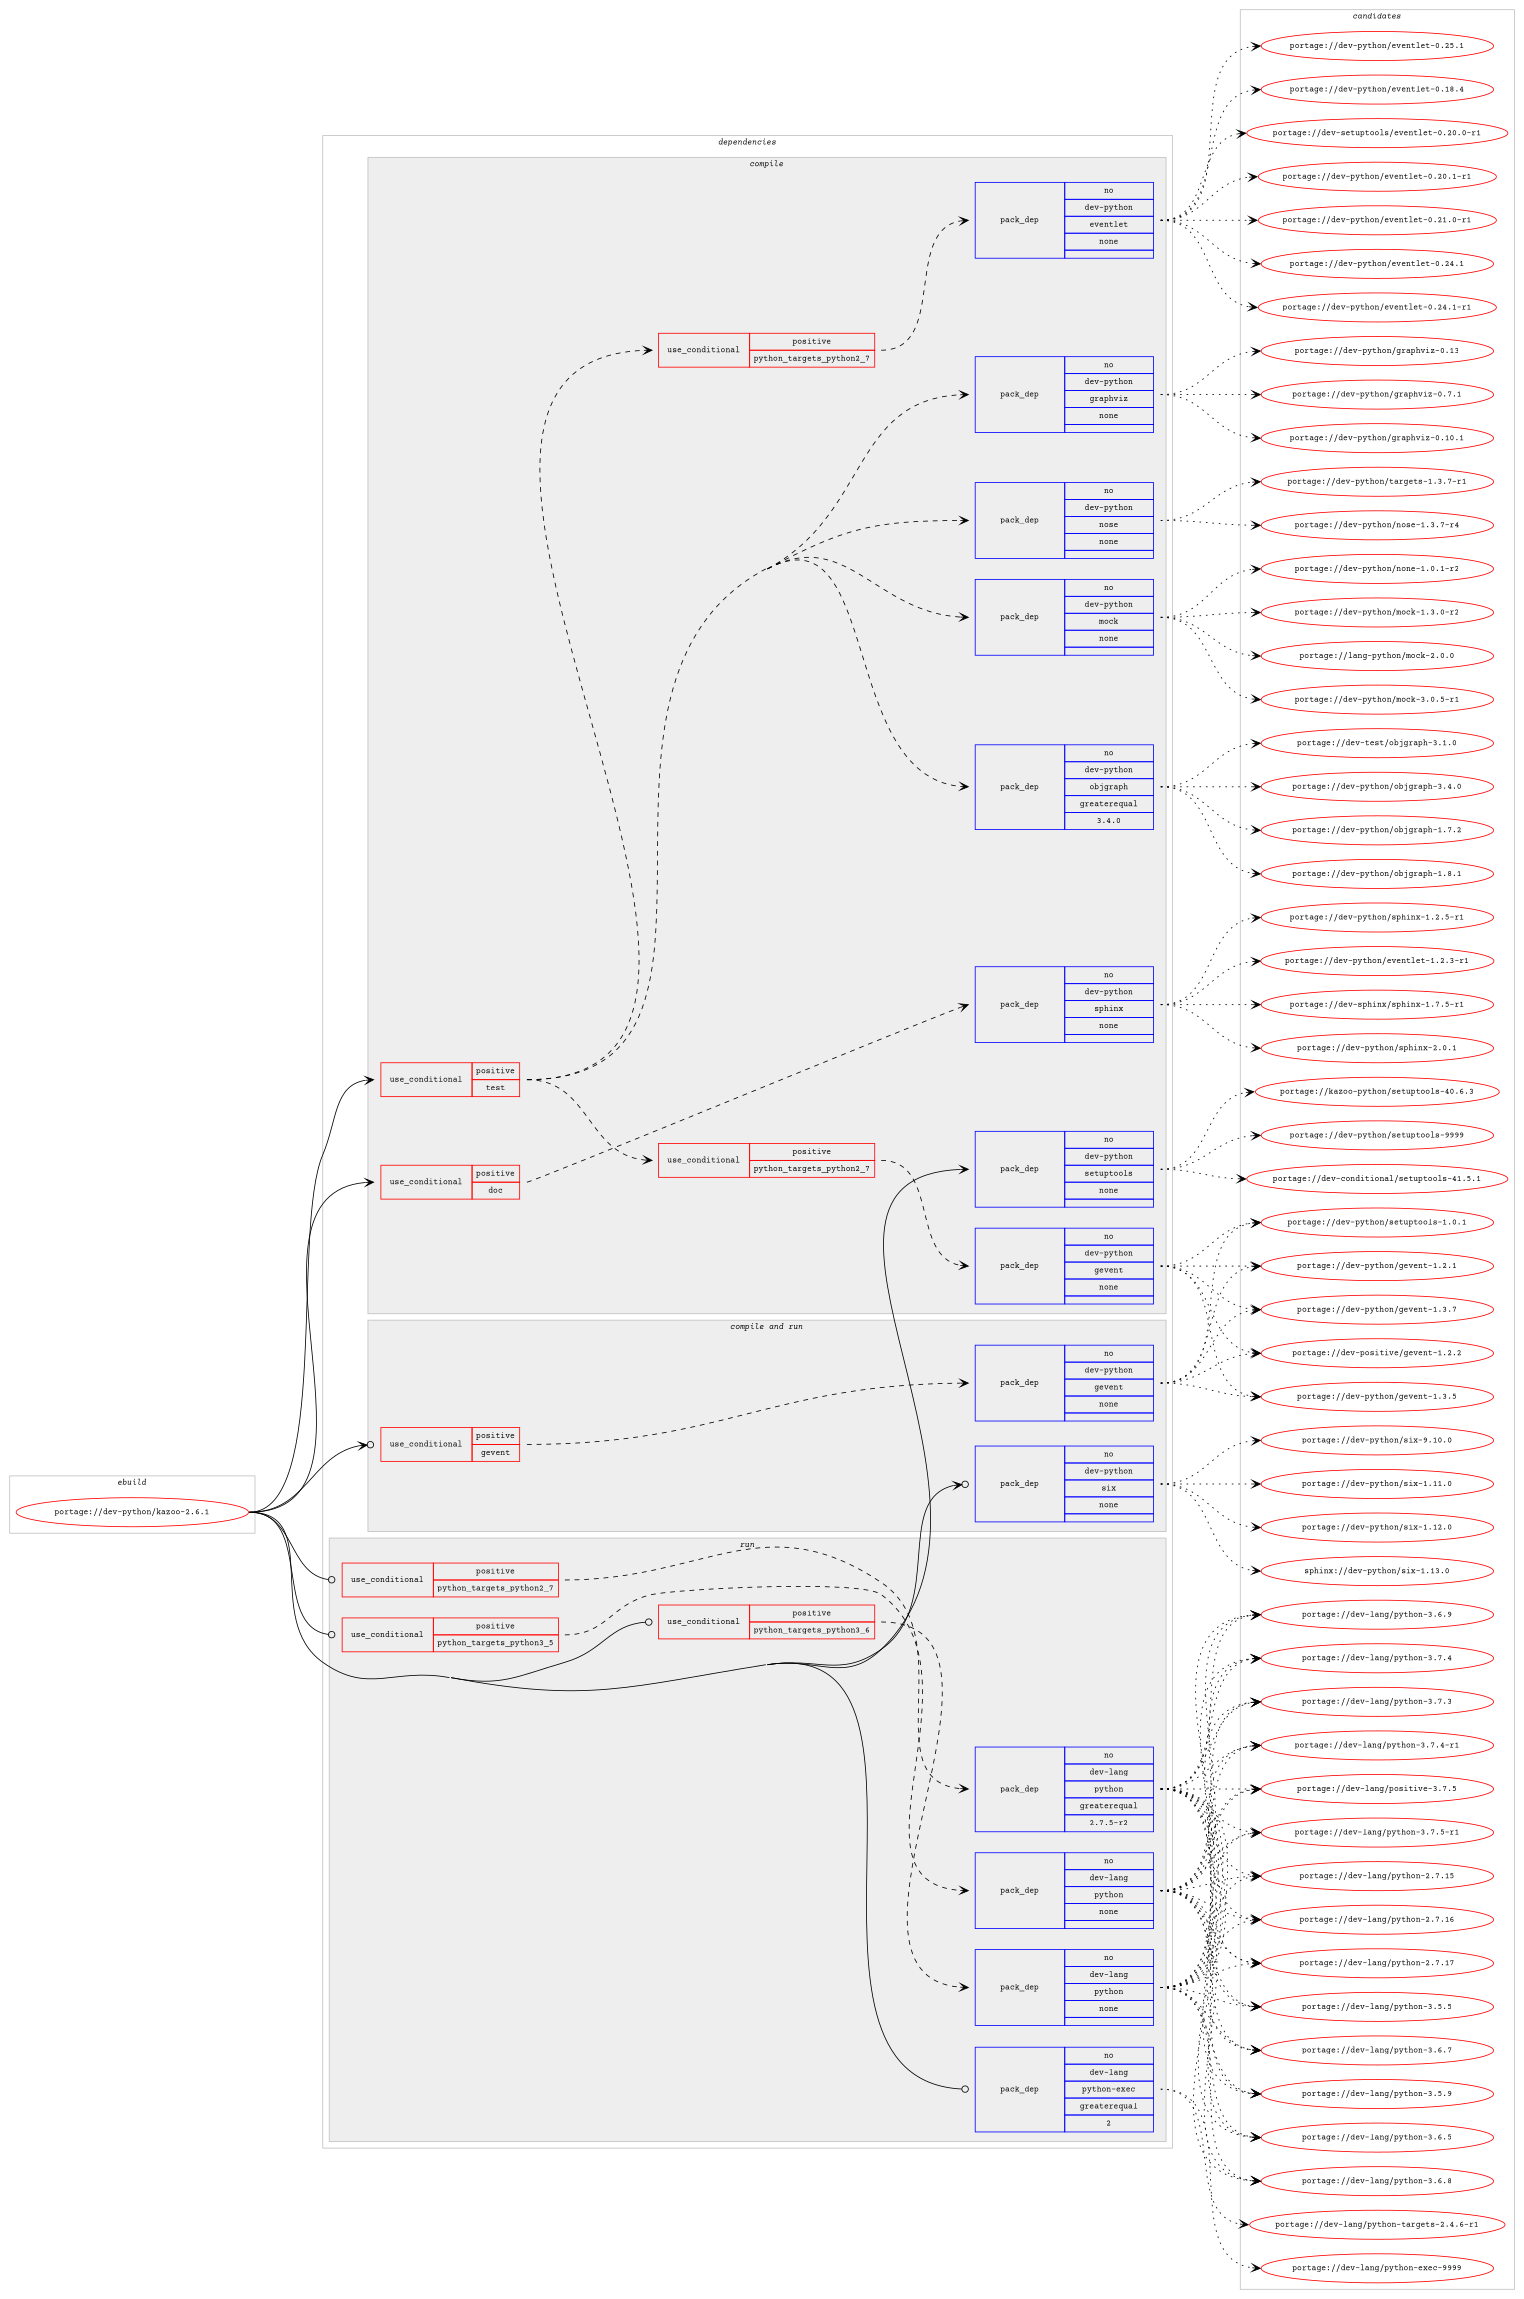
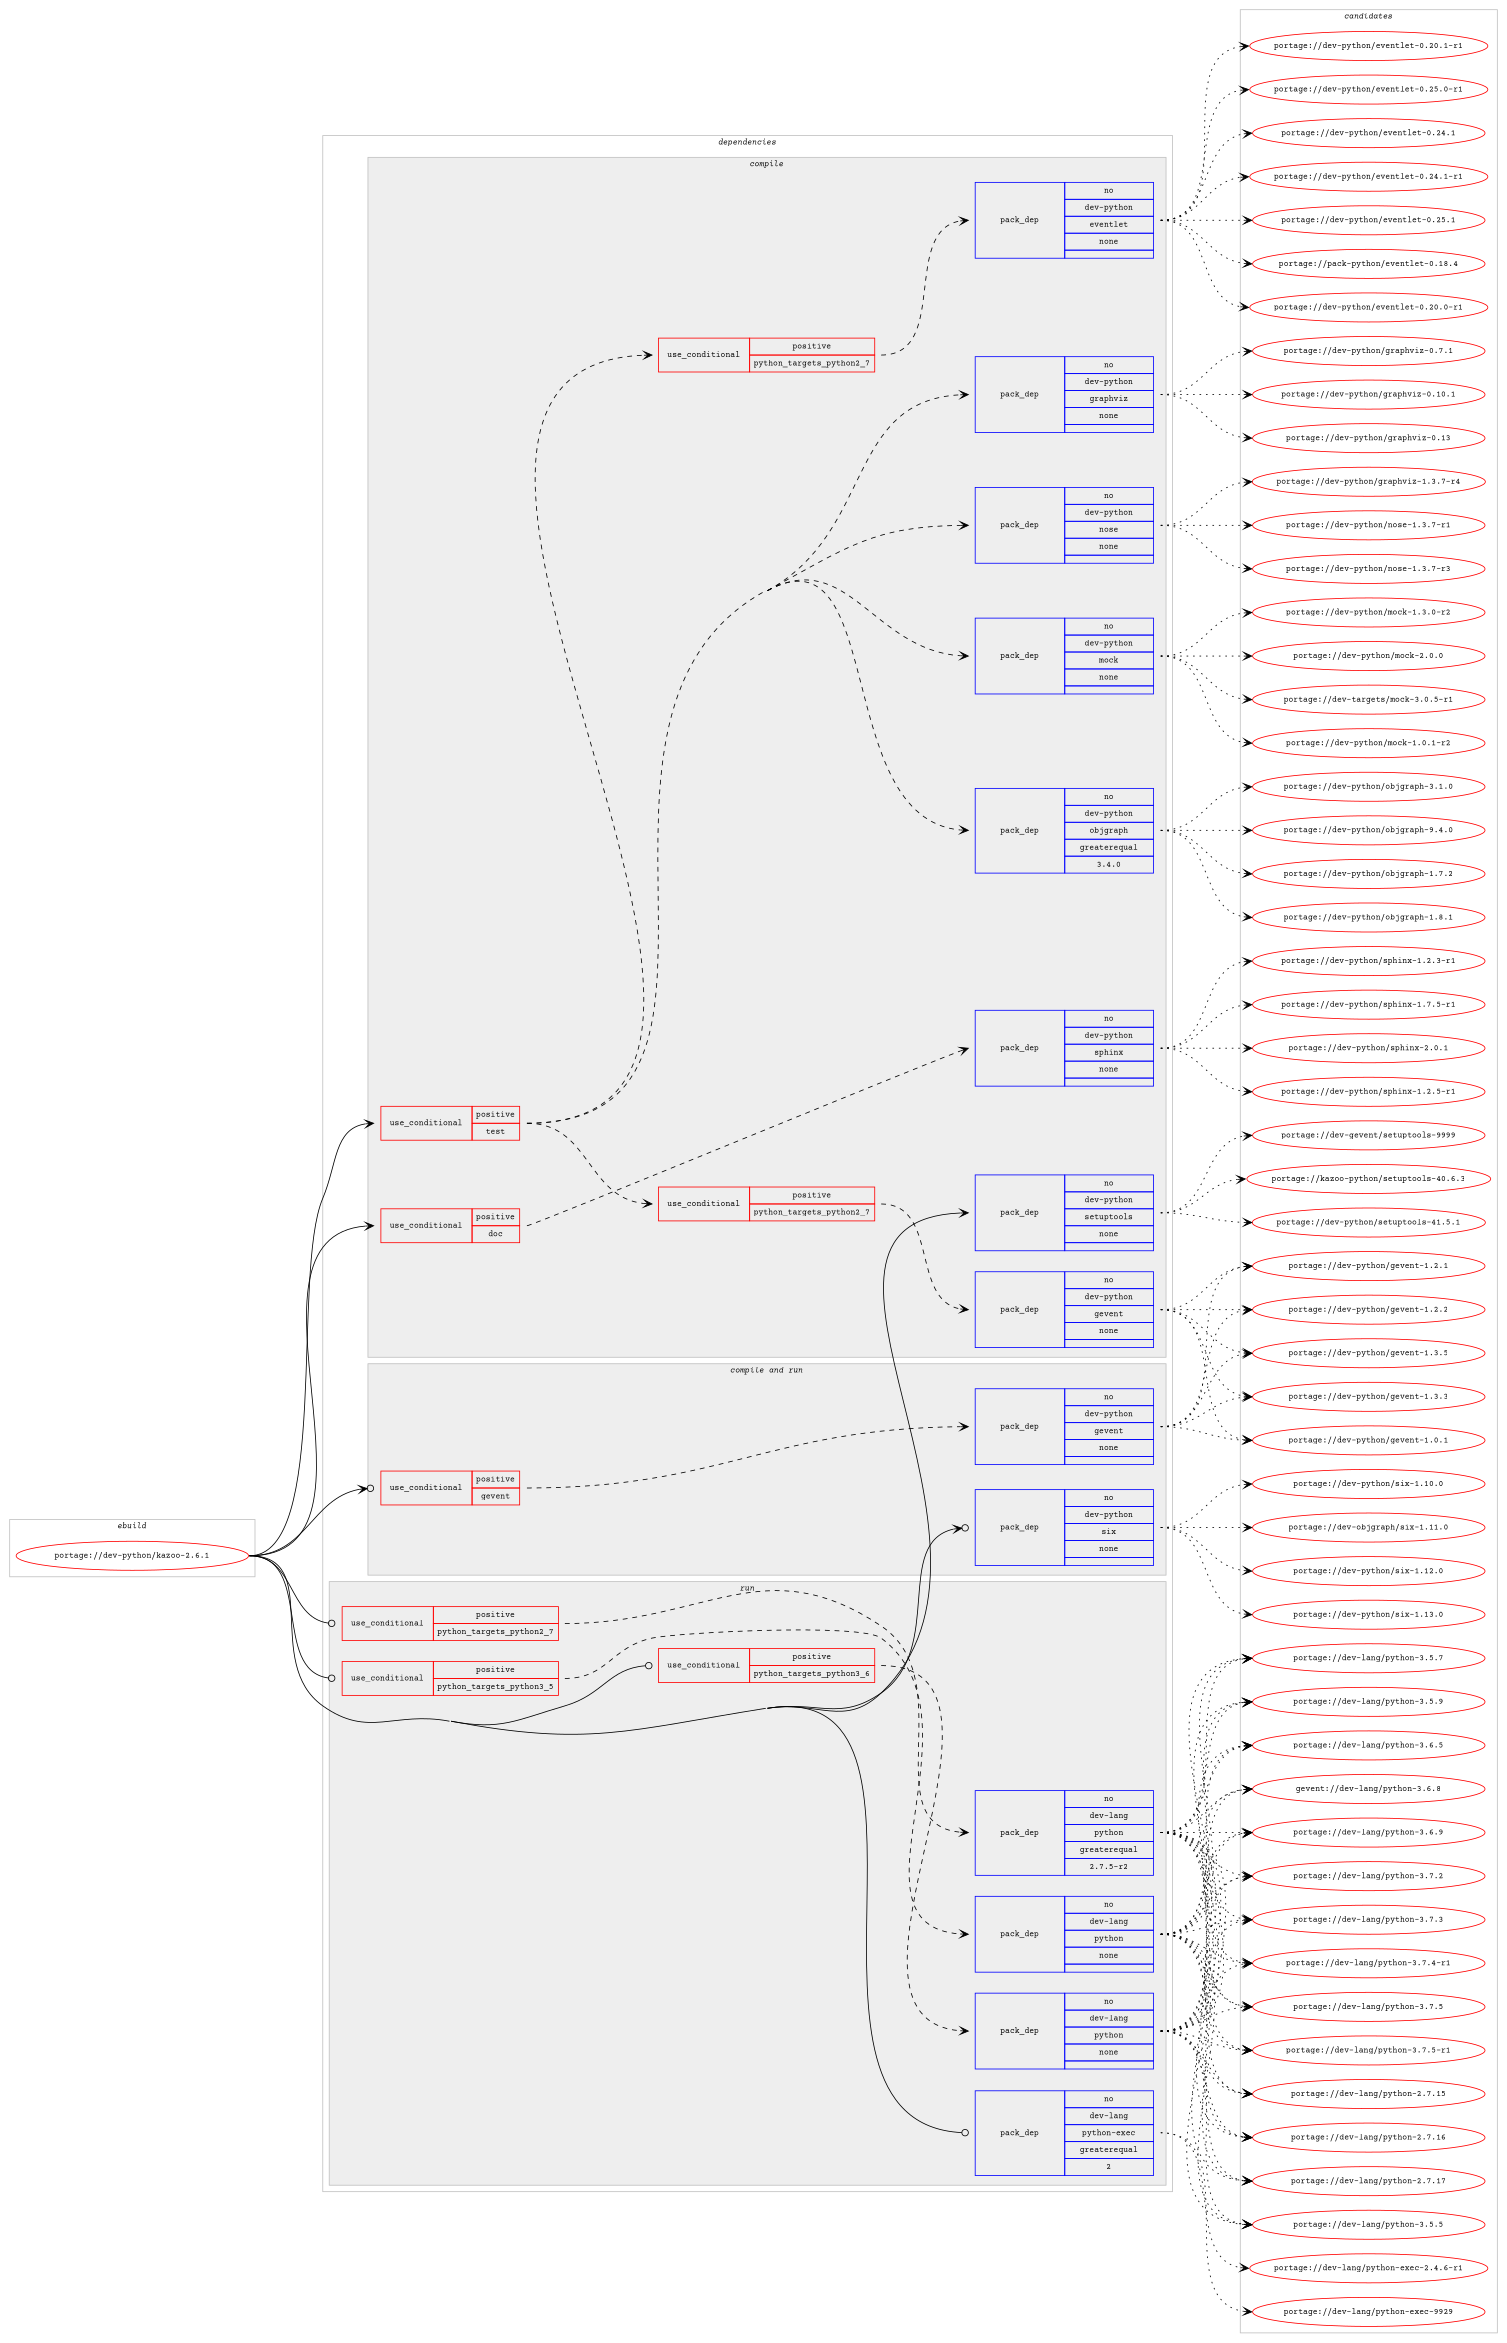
(1377, 90) -> (1369, 264)
(1377, 133) -> (1369, 307)
(1377, 220) -> (1369, 90)
(1377, 482) -> (1369, 525)
(1377, 525) -> (1369, 482)
none -> (1369, 569)
(1377, 569) -> (1369, 743)
(1377, 656) -> (1369, 656)
(1377, 700) -> (1369, 700)
(1377, 743) -> (1369, 787)
(1377, 787) -> (1369, 830)
(1377, 961) -> (1369, 961)
(1377, 1005) -> (1369, 1005)
(1377, 1135) -> (1369, 1135)
(1377, 1179) -> (1369, 1223)
(1377, 1223) -> (1369, 1440)
(1377, 1310) -> (1369, 1397)
(1377, 1353) -> (1369, 1310)
(1377, 1440) -> (1369, 1484)
(1377, 1484) -> (1369, 1528)
(1377, 1571) -> (1369, 1615)
(1377, 1658) -> (1369, 1876)
(1377, 1789) -> (1369, 2007)
(1377, 2050) -> (1369, 1658)
(1377, 2181) -> (1369, 1789)
(1377, 2225) -> (1369, 2268)
(1377, 2268) -> (1369, 2312)
